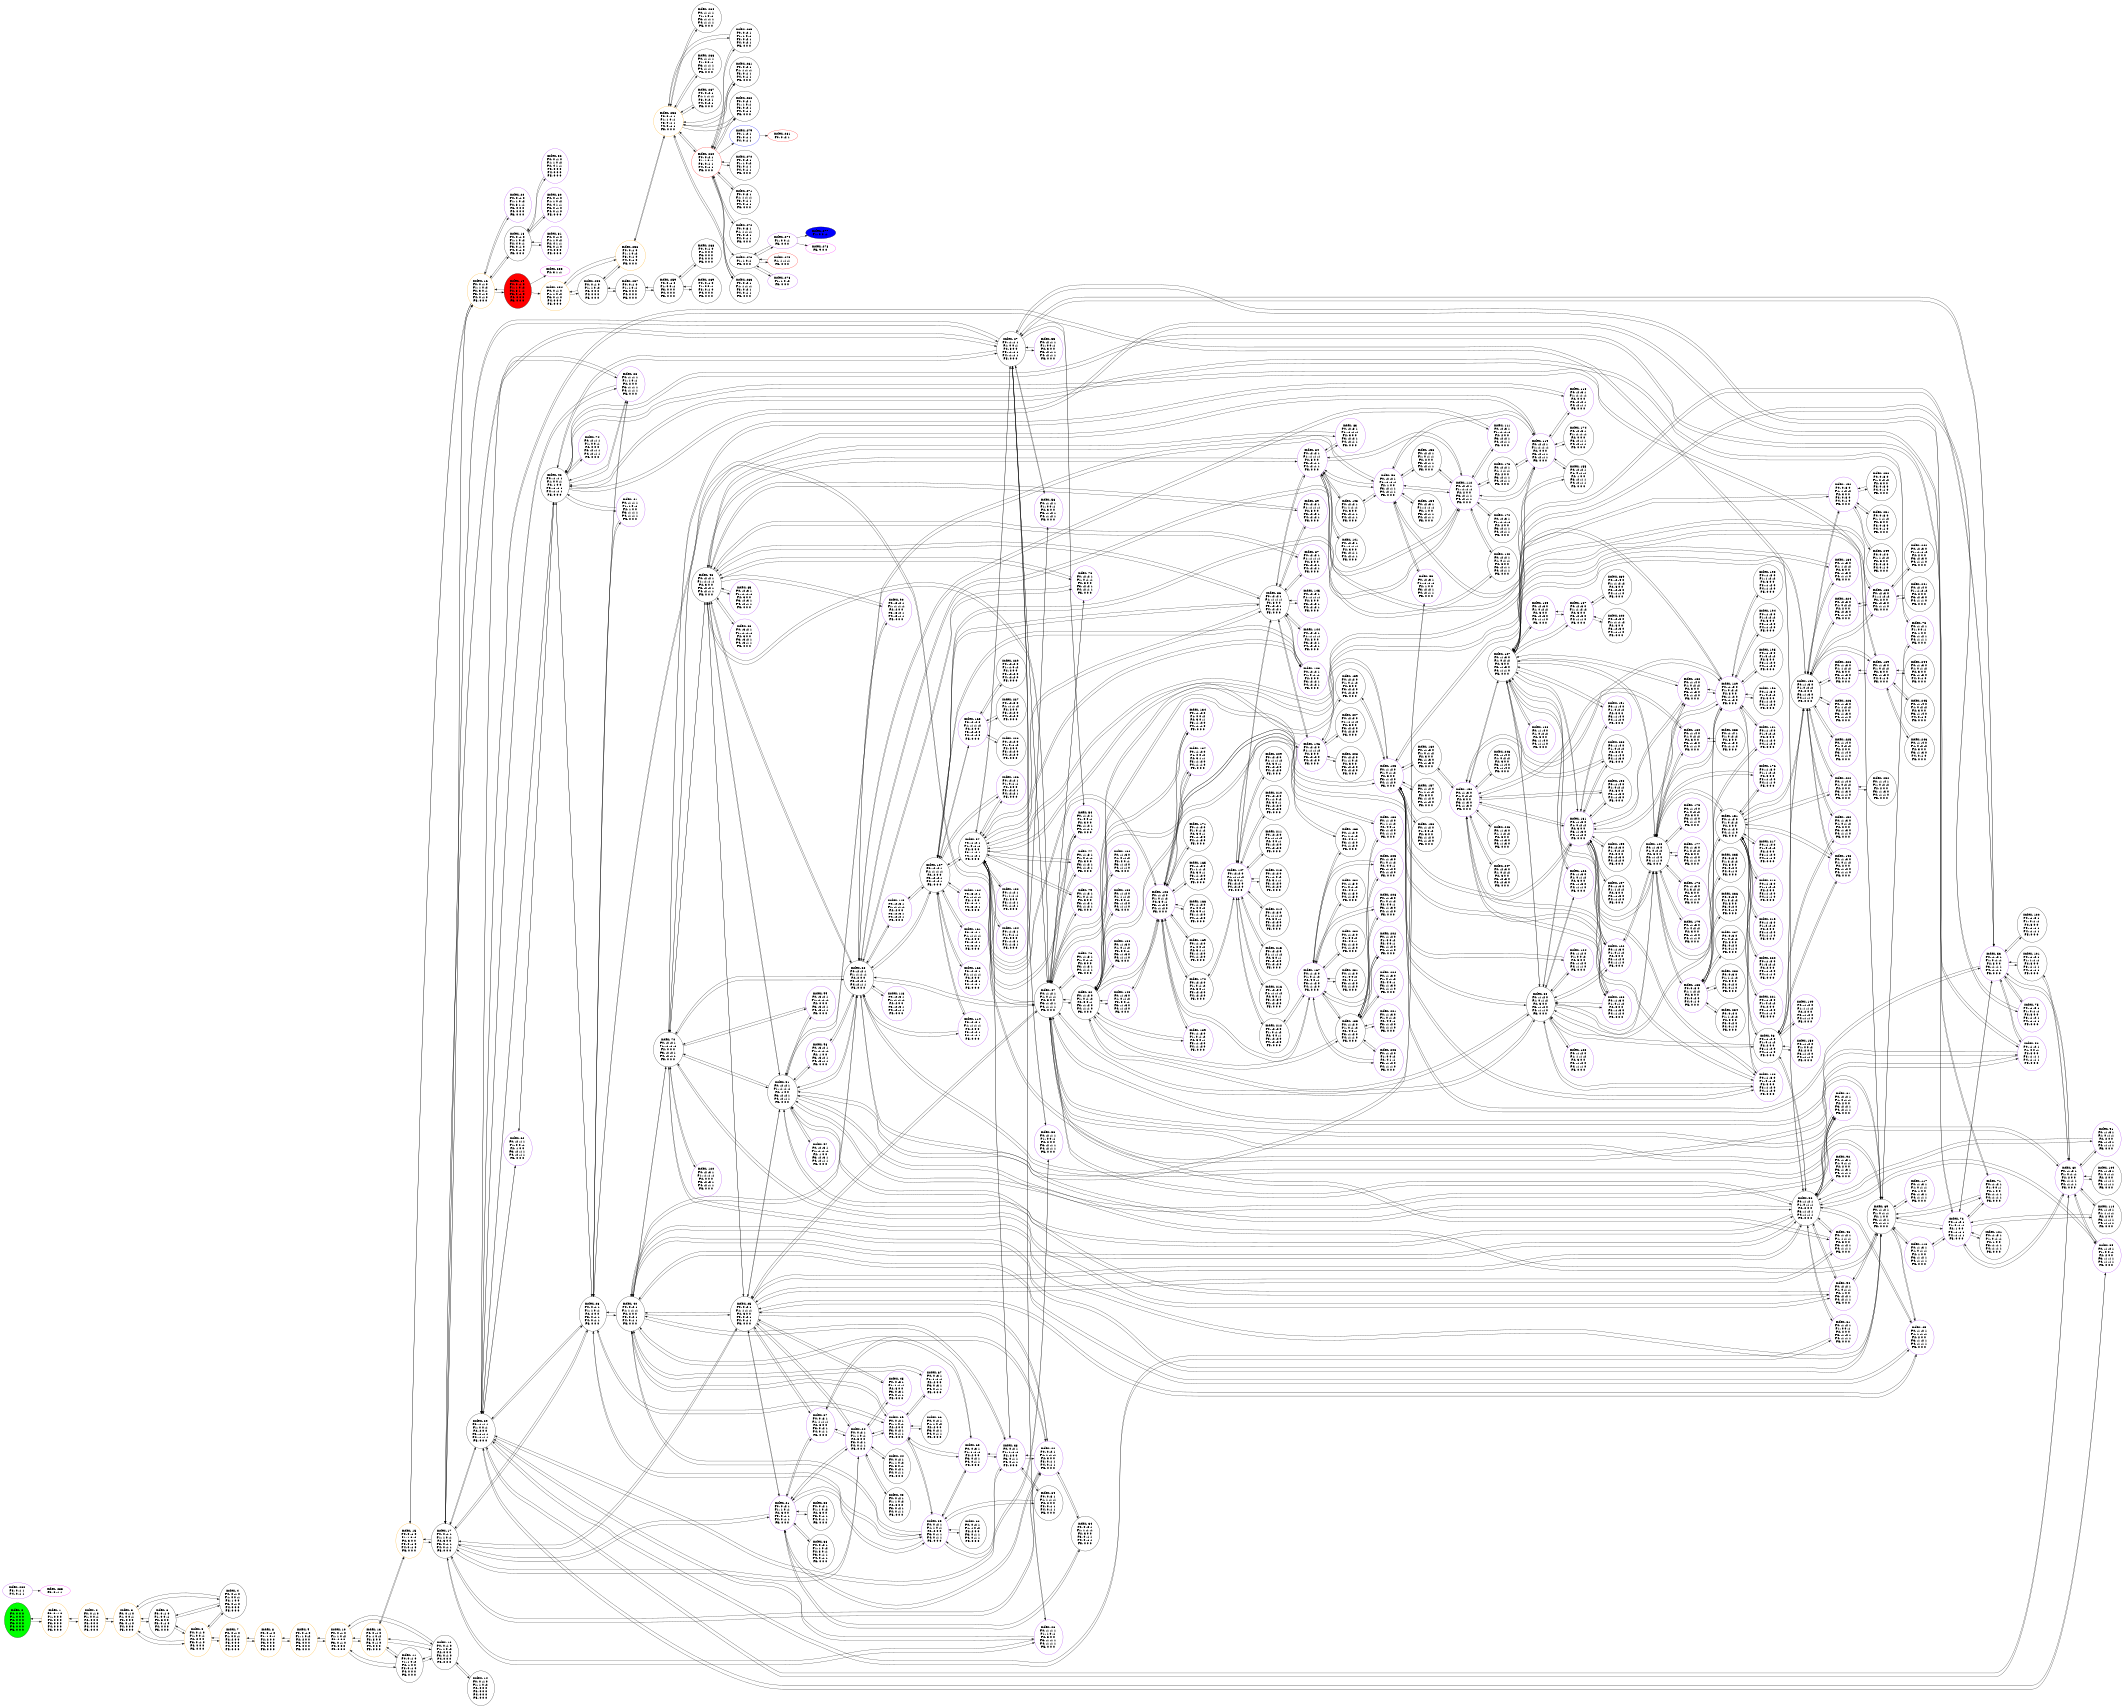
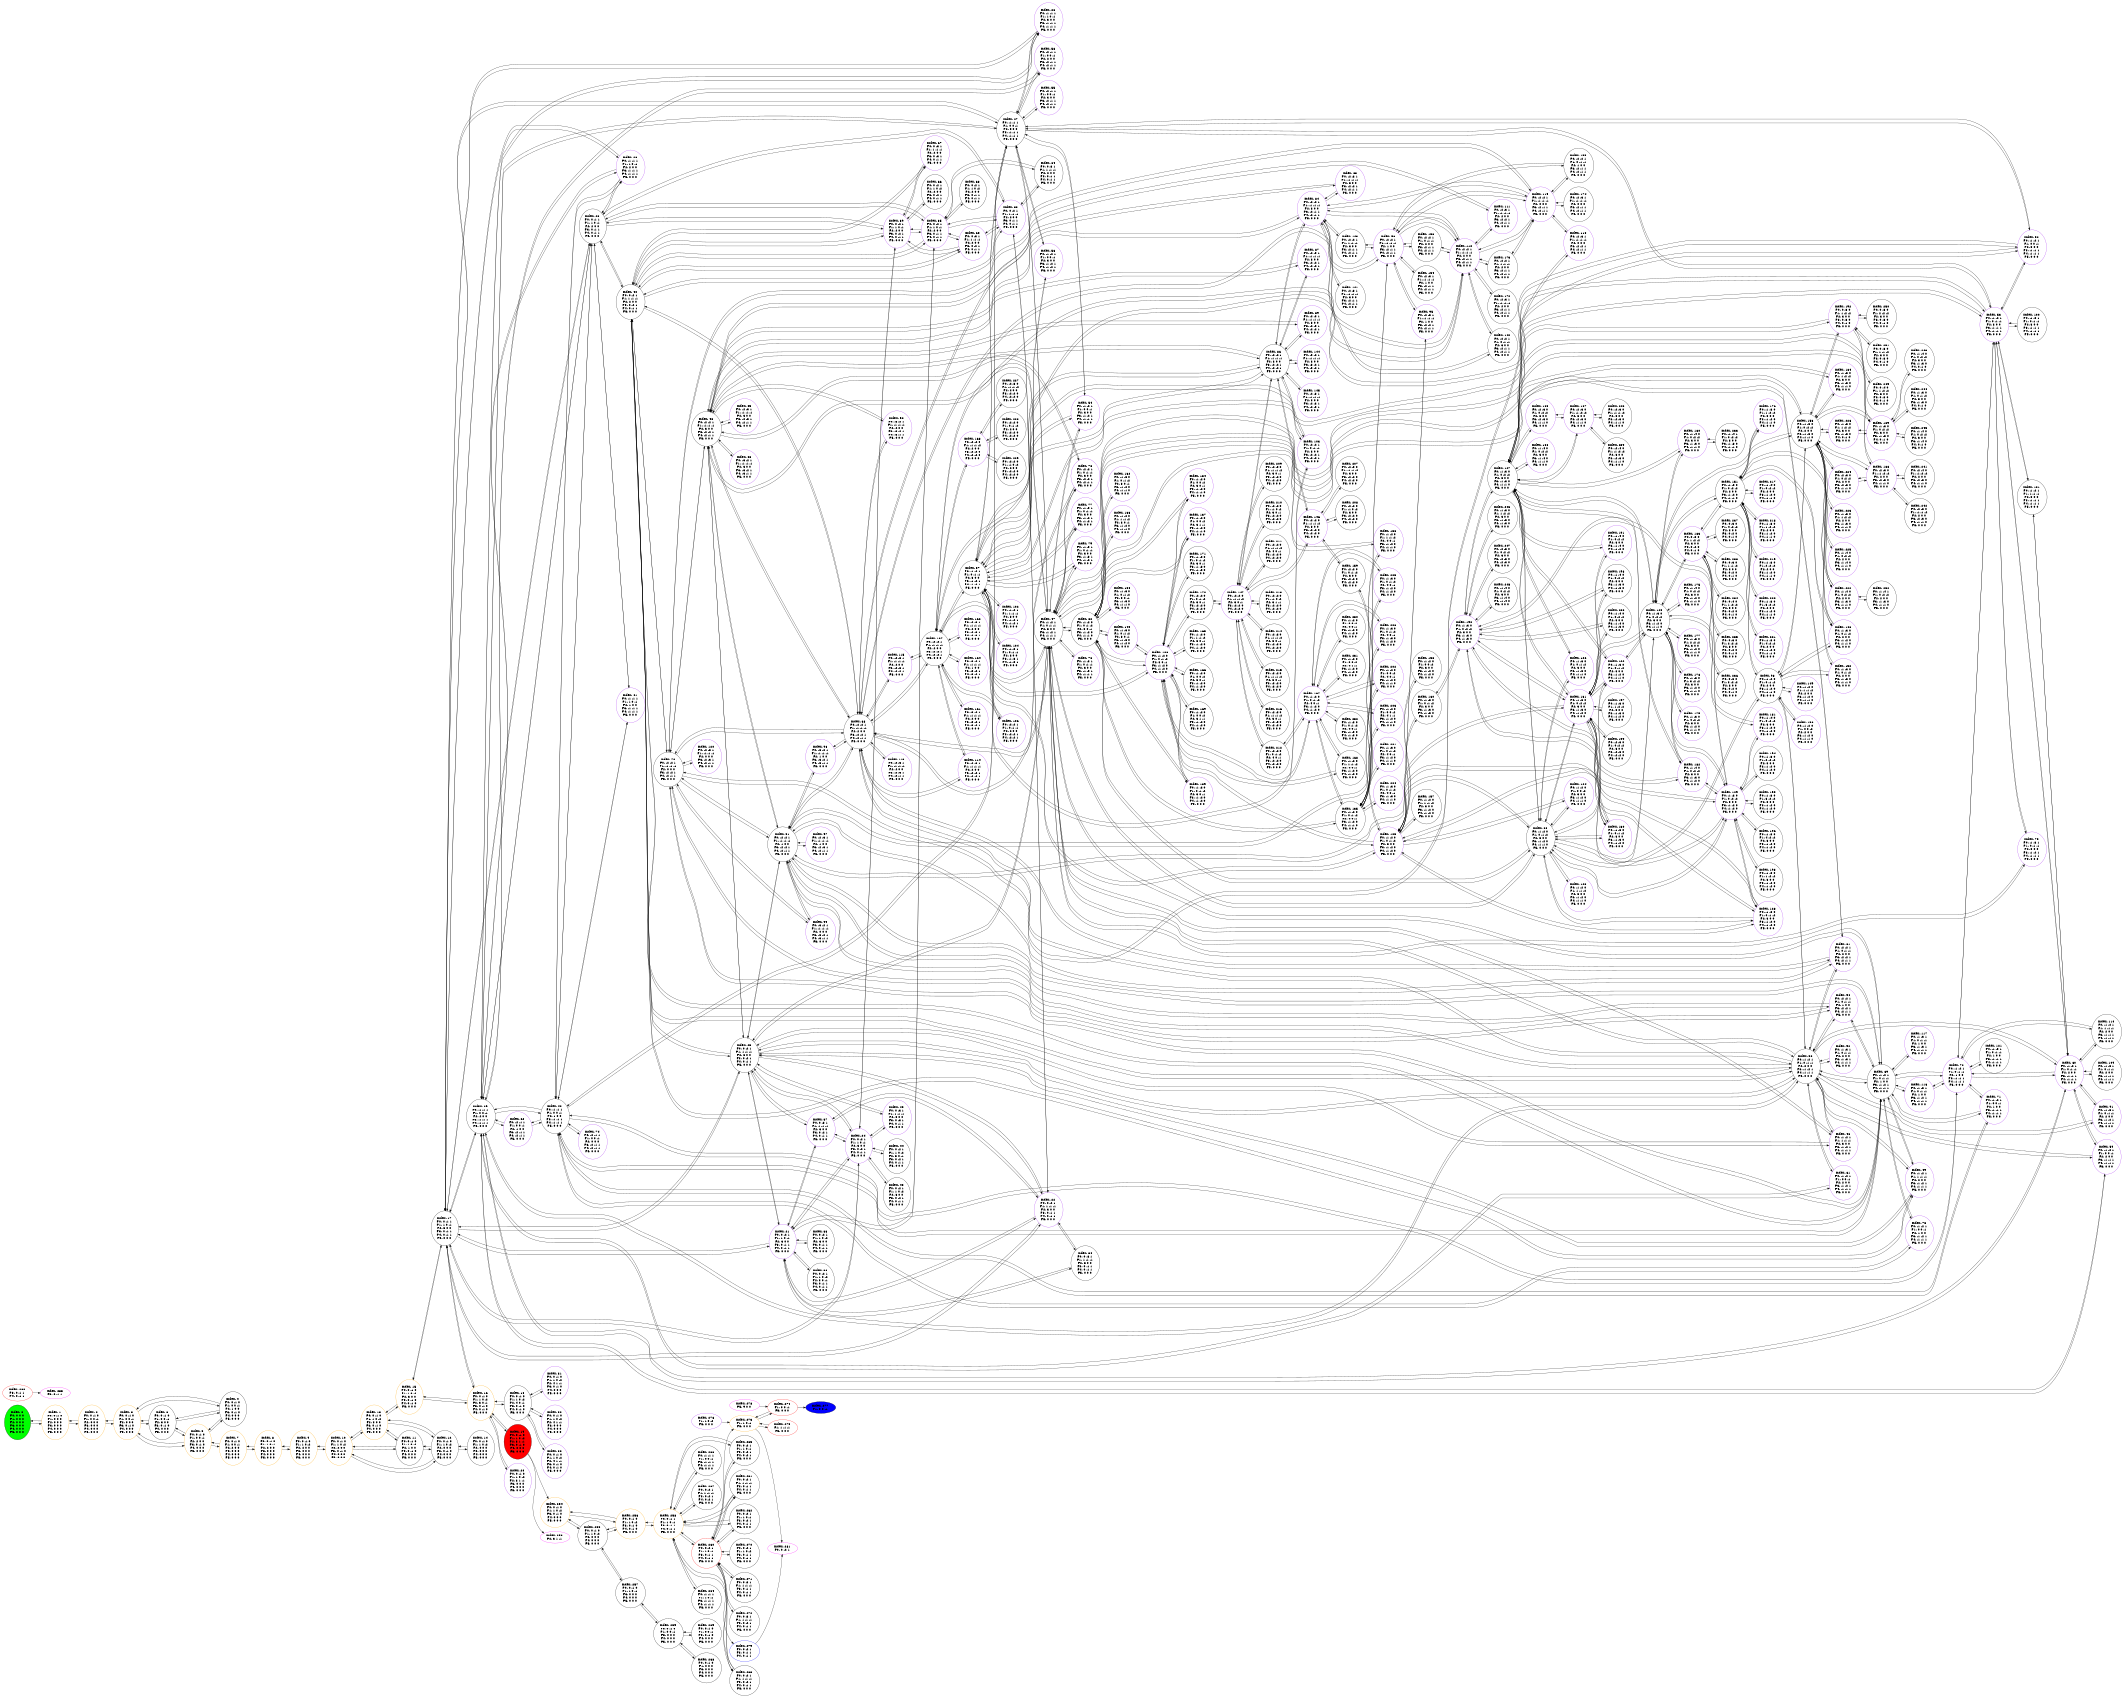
(745, 136) -> (745, 1651)
(783, 136) -> (783, 1548)
(783, 241) -> (783, 1408)
(801, 244) -> (763, 1406)
(745, 261) -> (745, 1423)
(761, 271) -> (774, 1483)
(18, 1591) -> (18, 1393)
